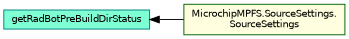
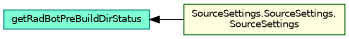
(264, 20) -> (264, 20)
